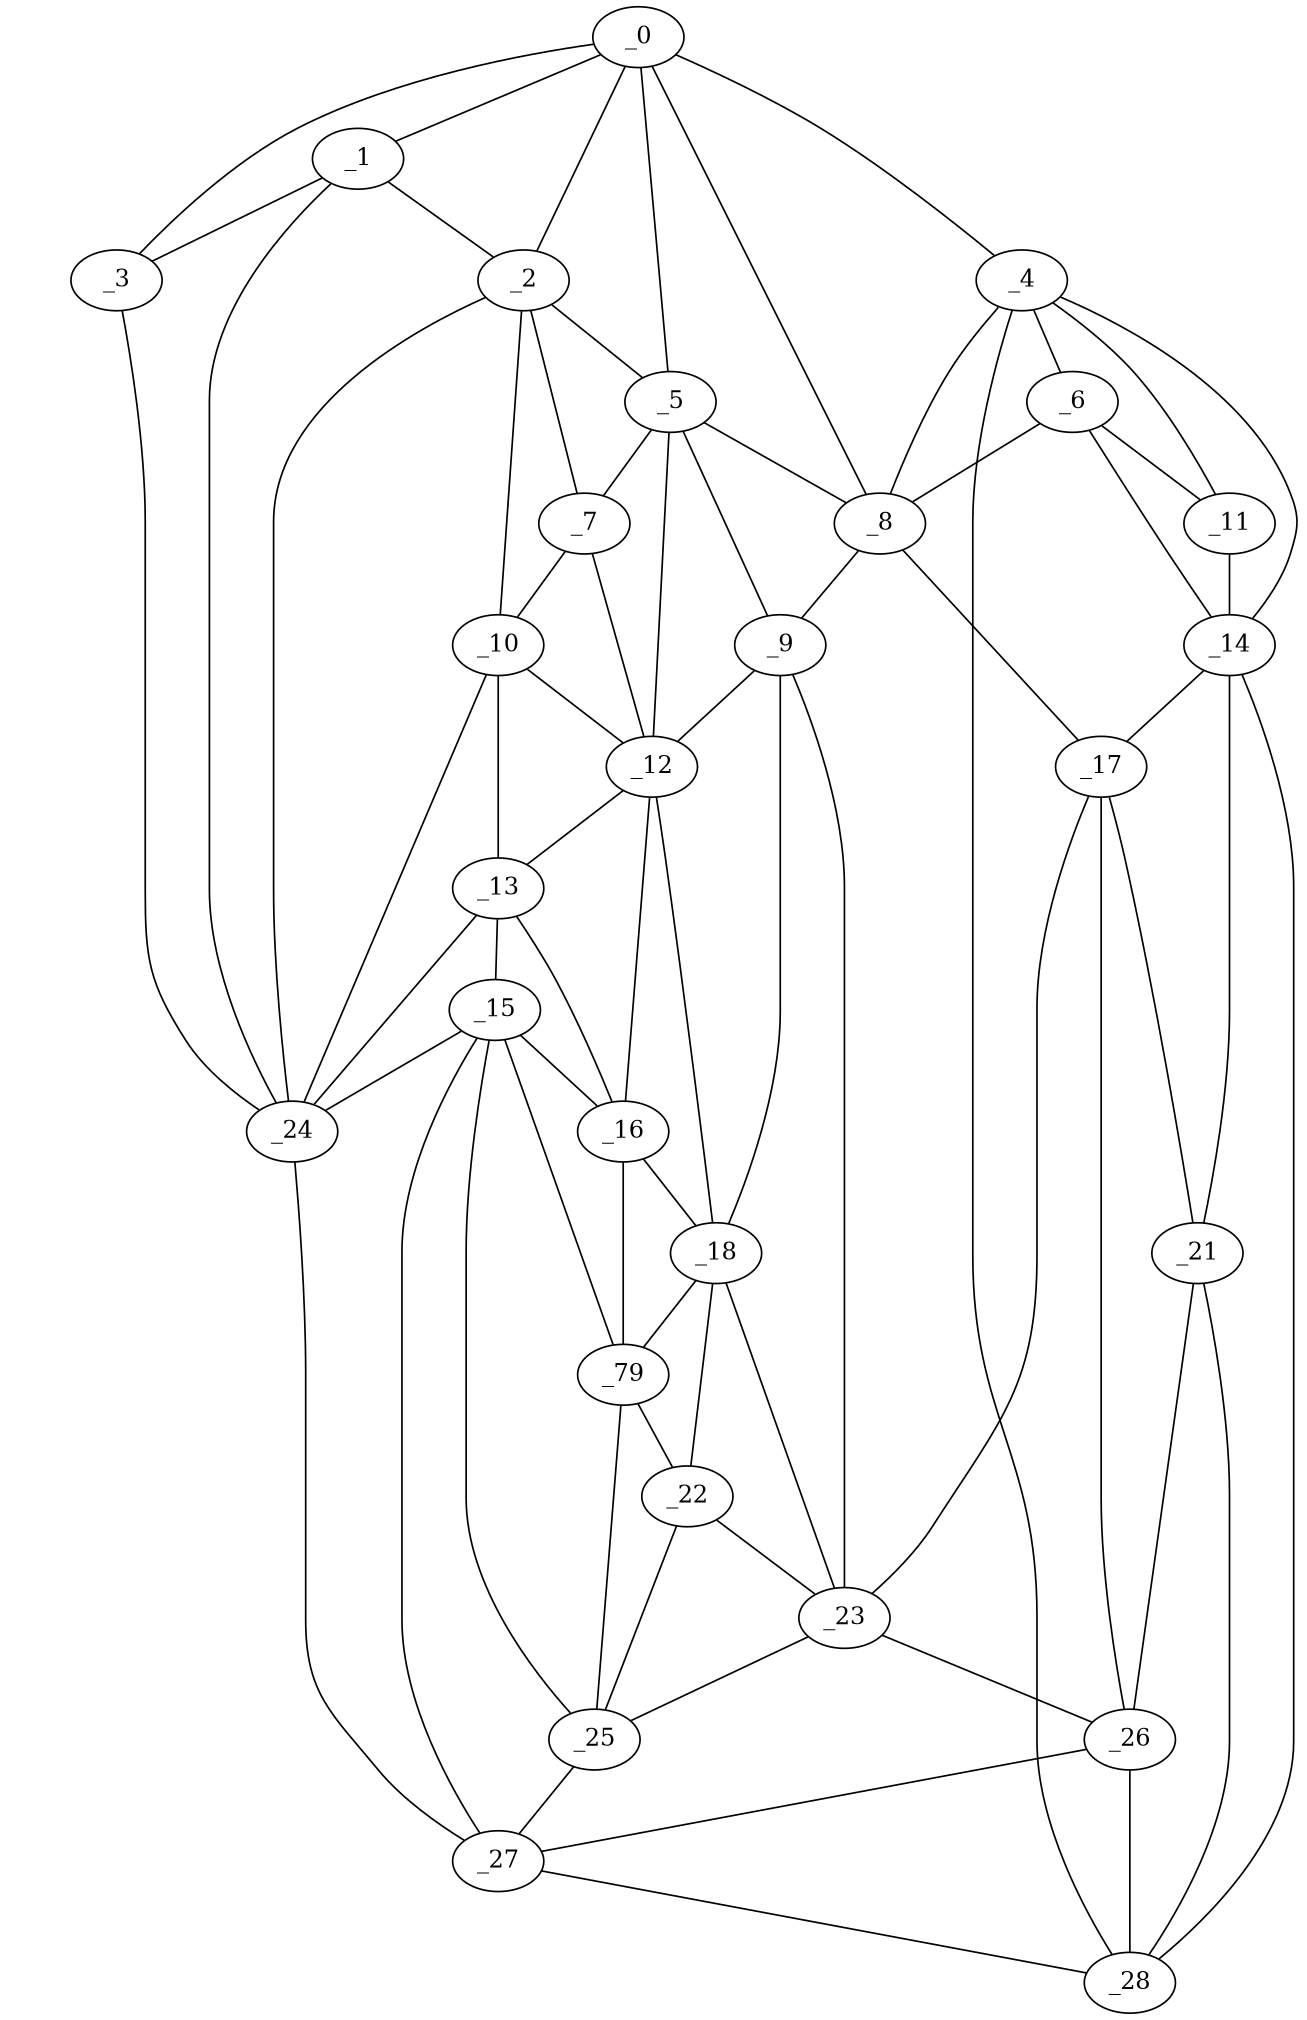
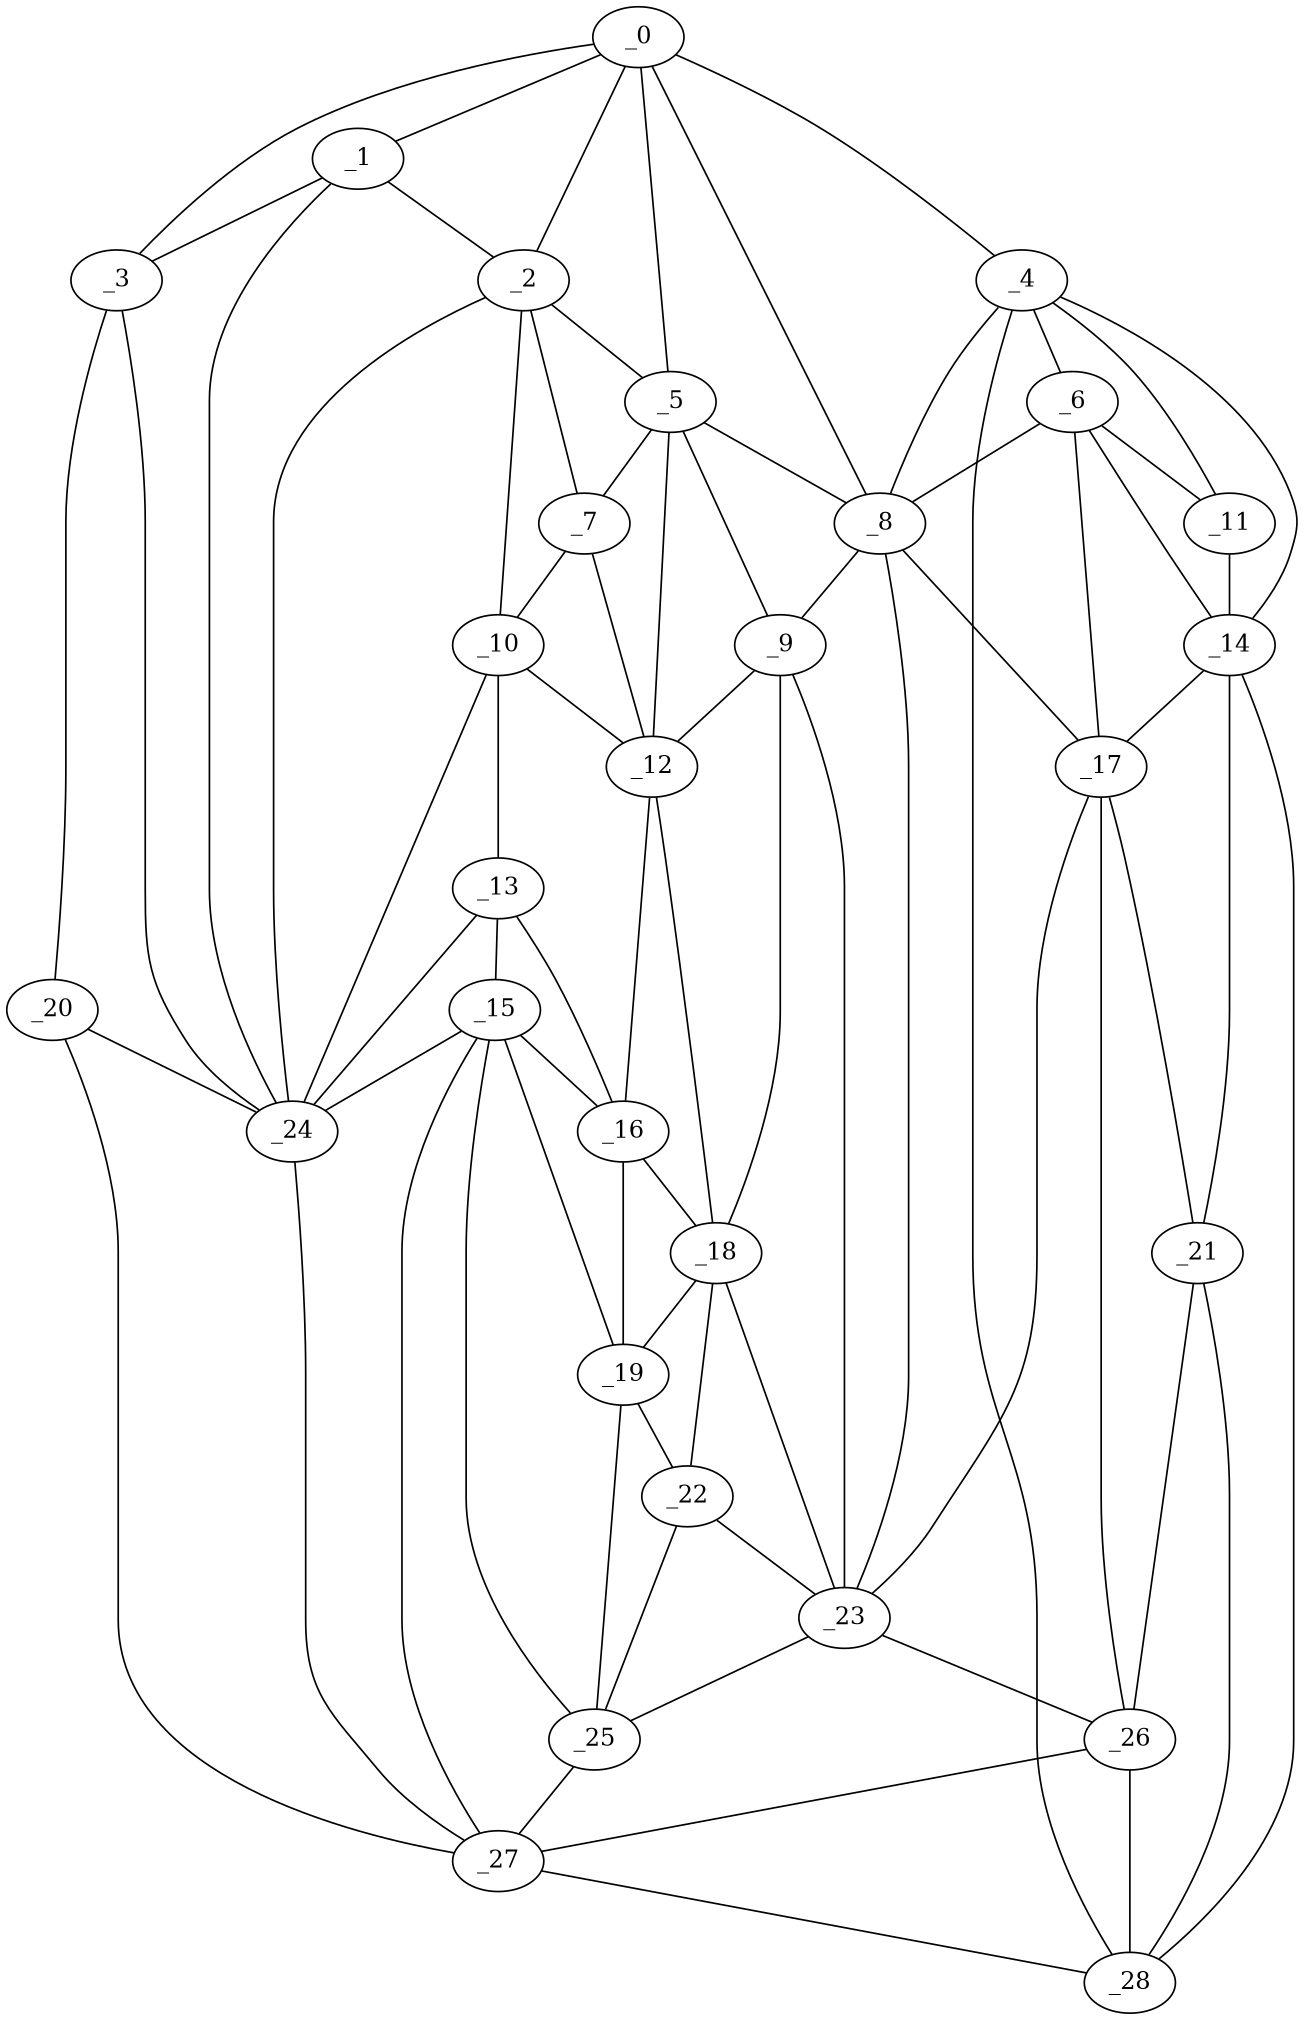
none -> (1087, 584)
(575, 828) -> none
none -> (52, 1010)
none -> (909, 1074)
(623, 1375) -> (623, 1375)
